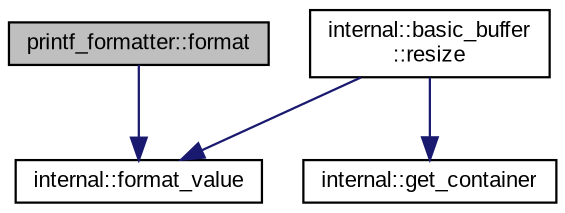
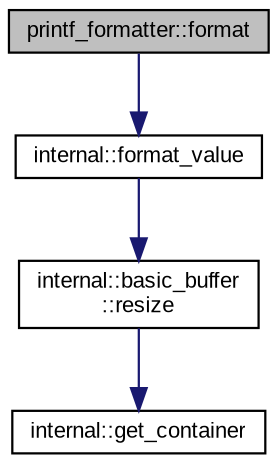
(281, 114) -> (139, 208)
